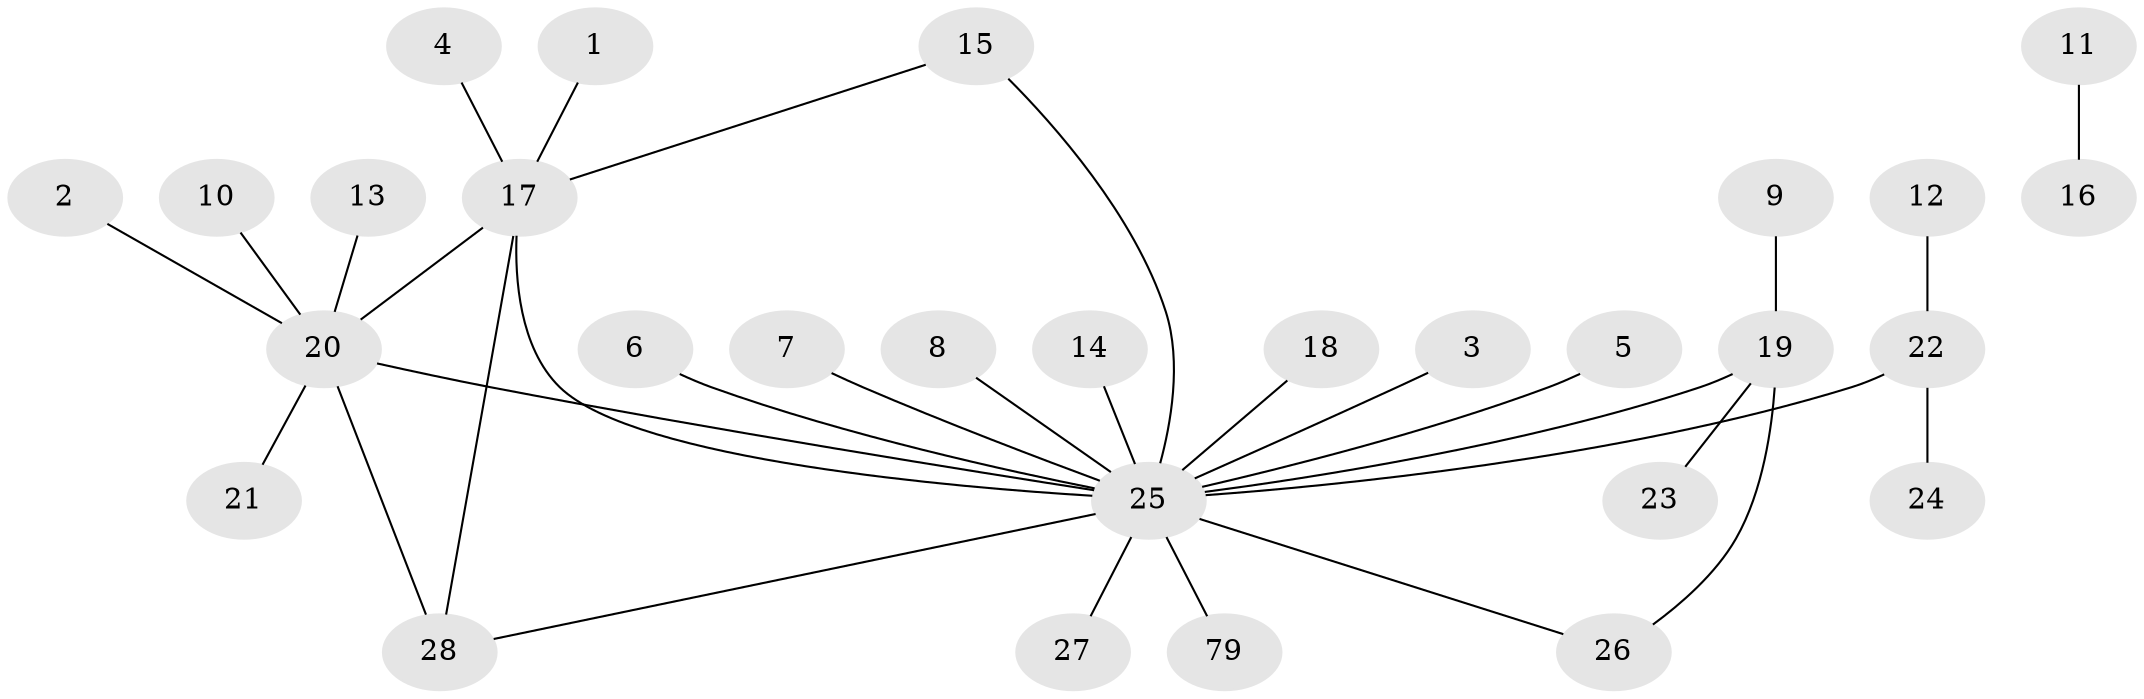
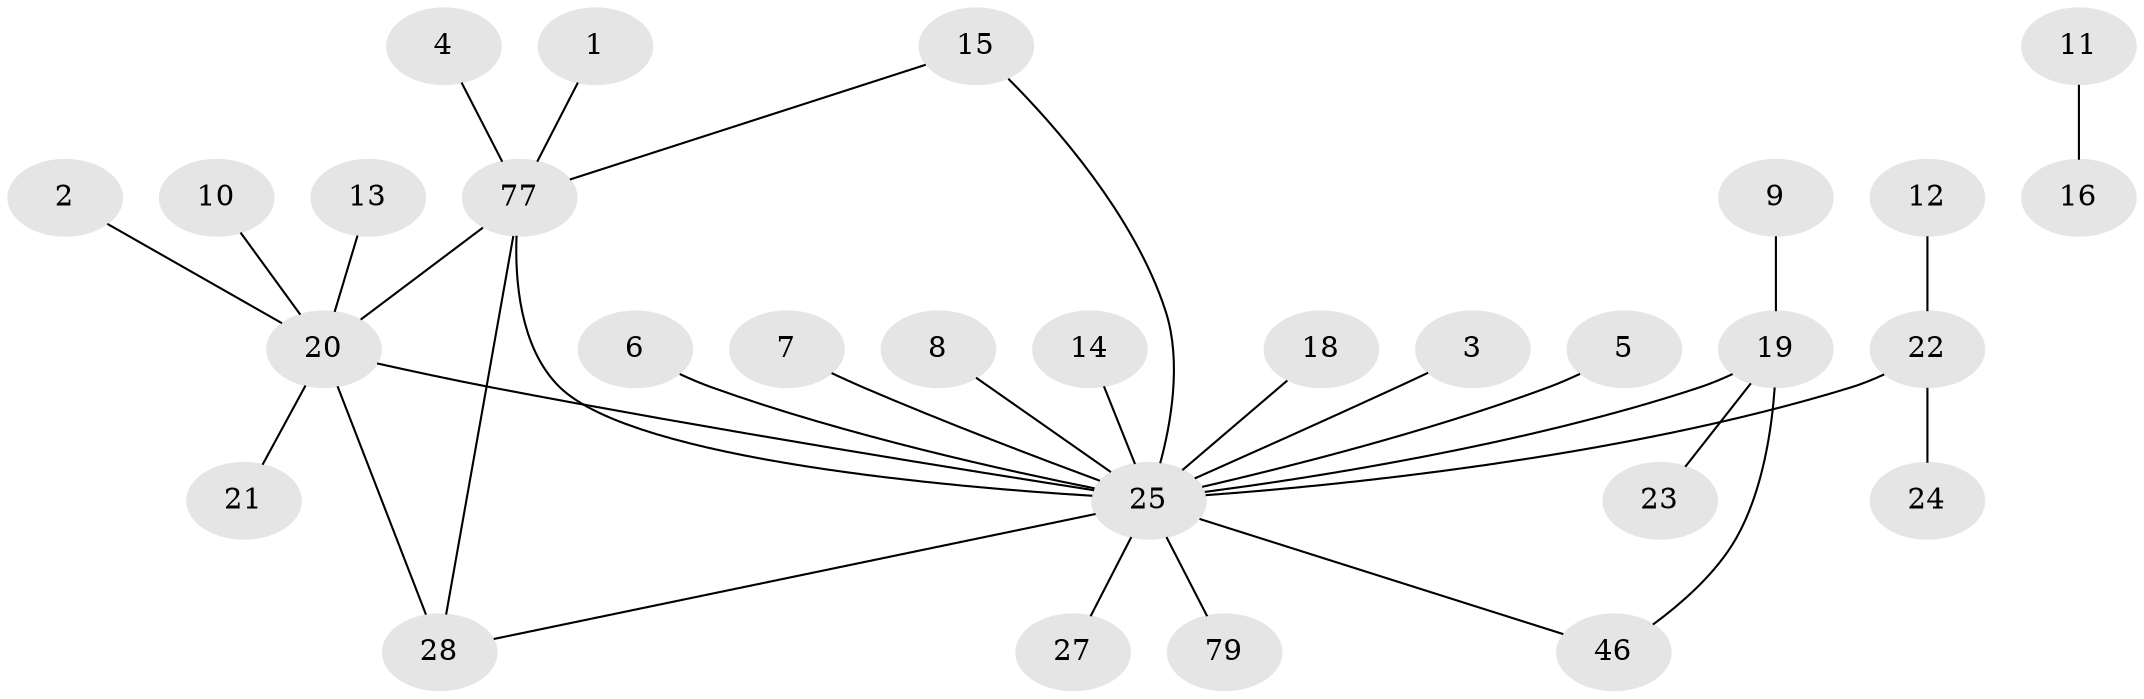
(520, 198) -> (520, 198)
(1614, 652) -> (1614, 652)
